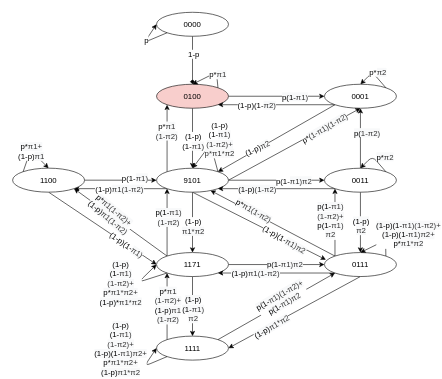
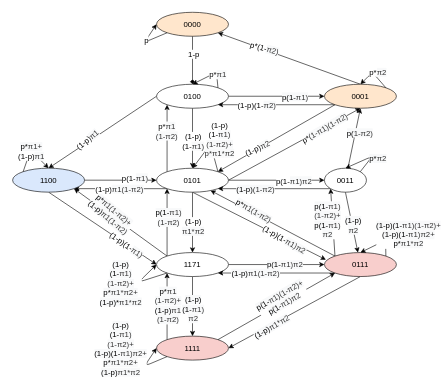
(192, 24) -> (192, 24)
none -> (291, 59)
(192, 96) -> (192, 96)
(360, 96) -> (360, 96)
none -> (104, 131)
(48, 180) -> (48, 180)
(192, 180) -> (192, 180)
(360, 180) -> (345, 180)
(360, 265) -> (360, 265)
(192, 348) -> (192, 348)
